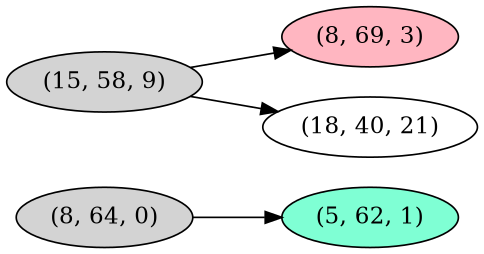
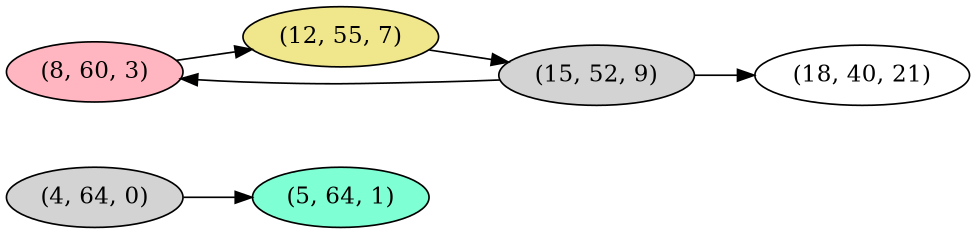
none -> (341, 37)
(370, 37) -> (95, 72)
(105, 82) -> (597, 75)
(105, 217) -> (95, 197)
(370, 217) -> (341, 197)
